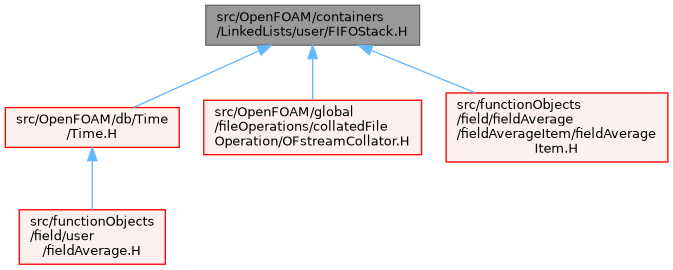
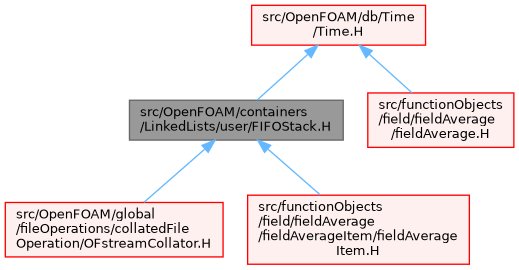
(196, 79) -> (282, 77)
(92, 237) -> (441, 120)
